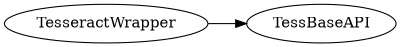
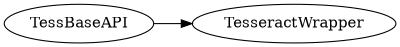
(222, 24) -> (167, 24)
